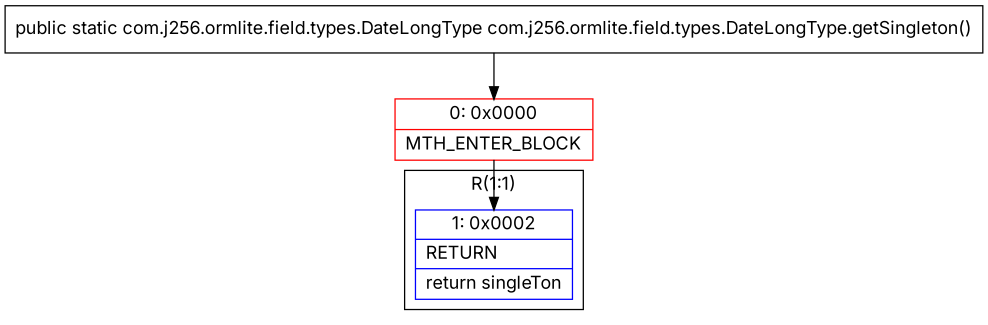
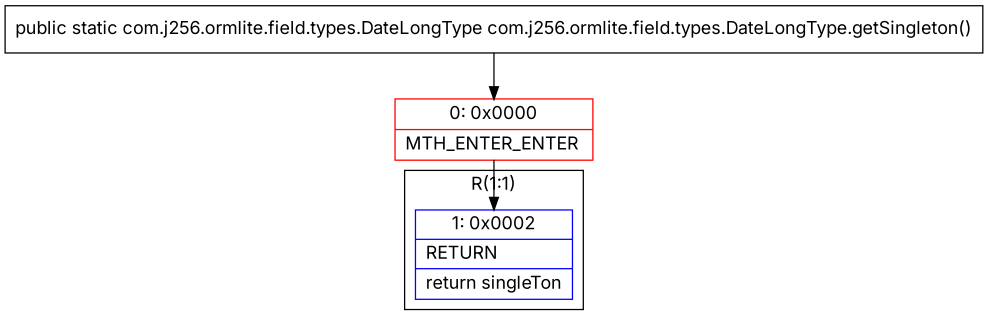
(494, 144) -> (492, 144)
